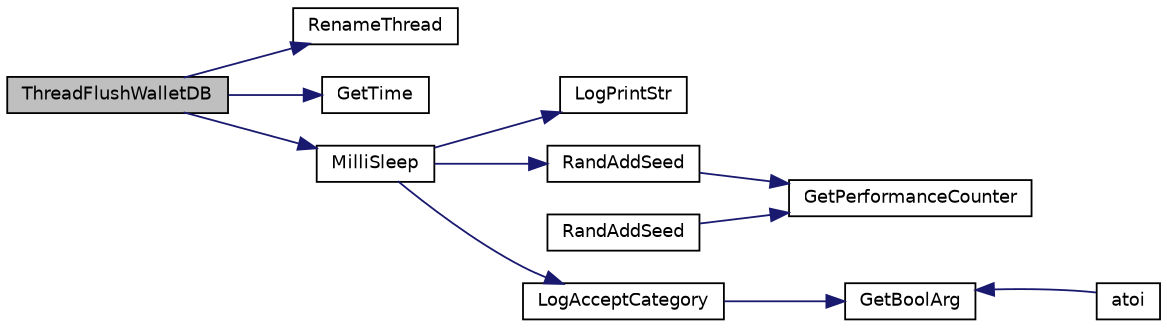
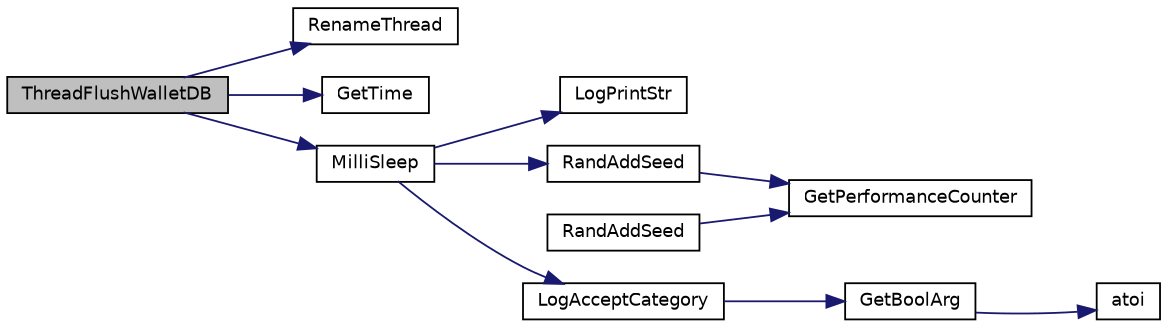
(1045, 289) -> (1027, 314)
